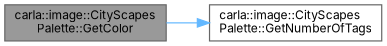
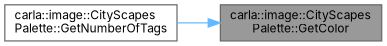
(182, 23) -> (193, 23)
